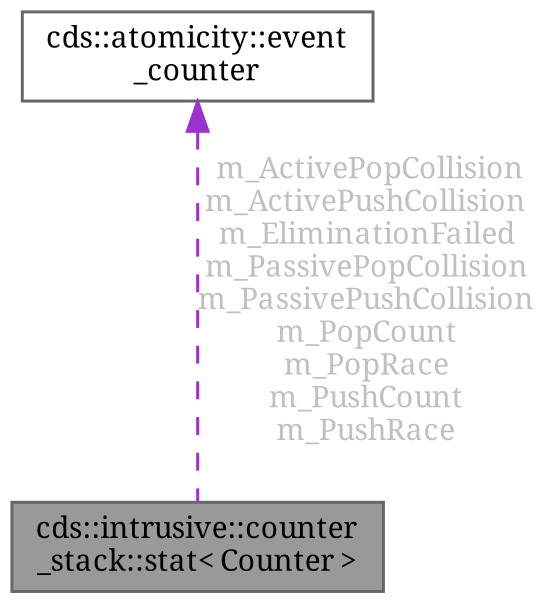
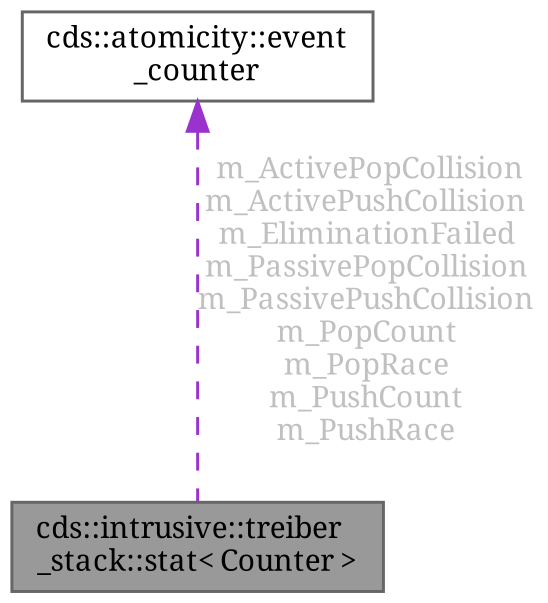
(198, 547) -> (198, 547)
